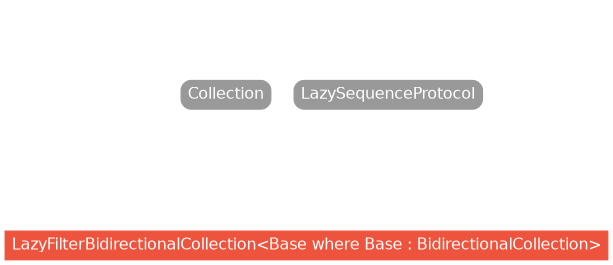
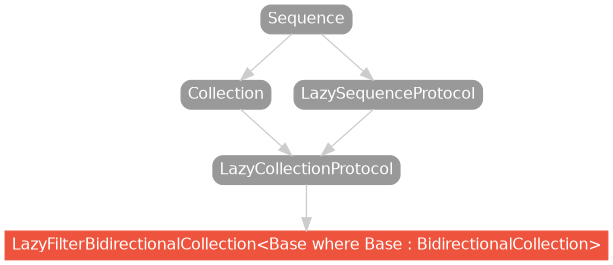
none -> (306, 19)
none -> (306, 170)
